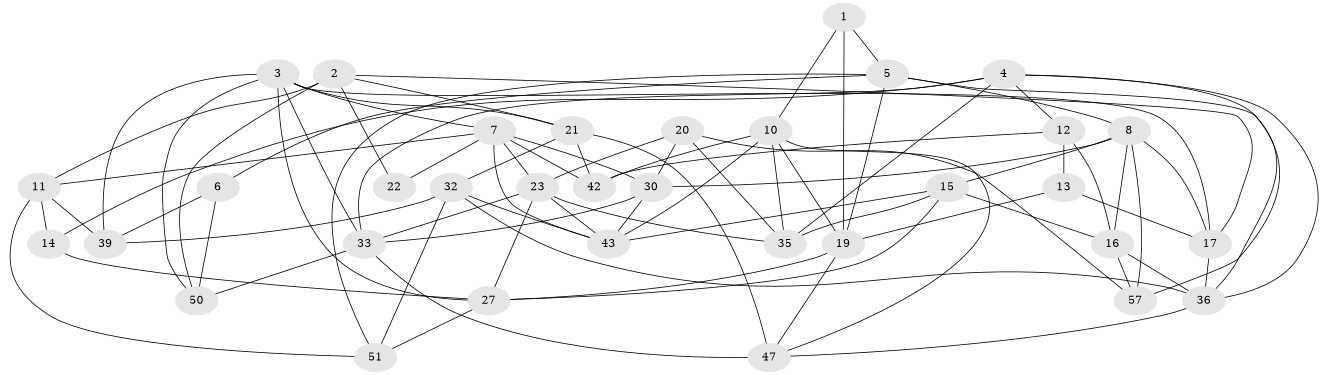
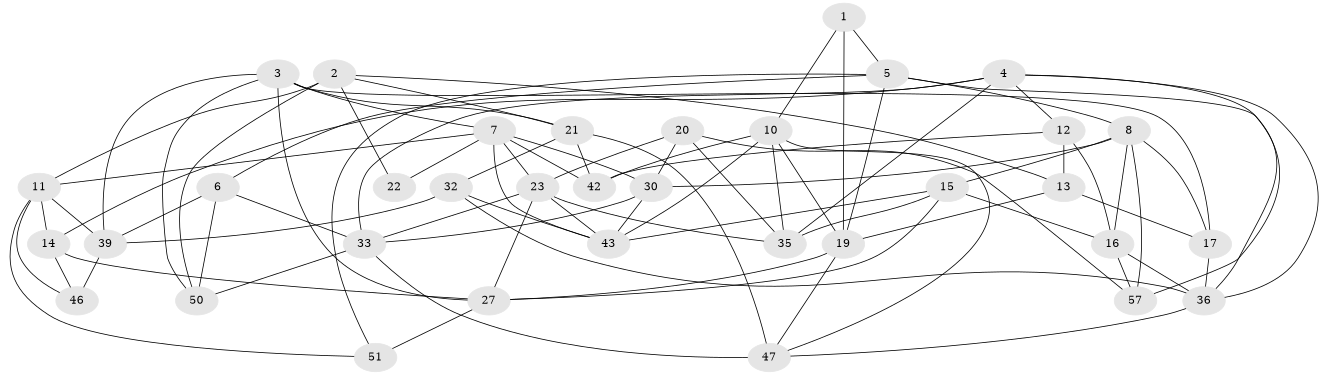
(759, 88) -> (723, 105)
(319, 160) -> (291, 216)
(413, 272) -> none
none -> (77, 301)
